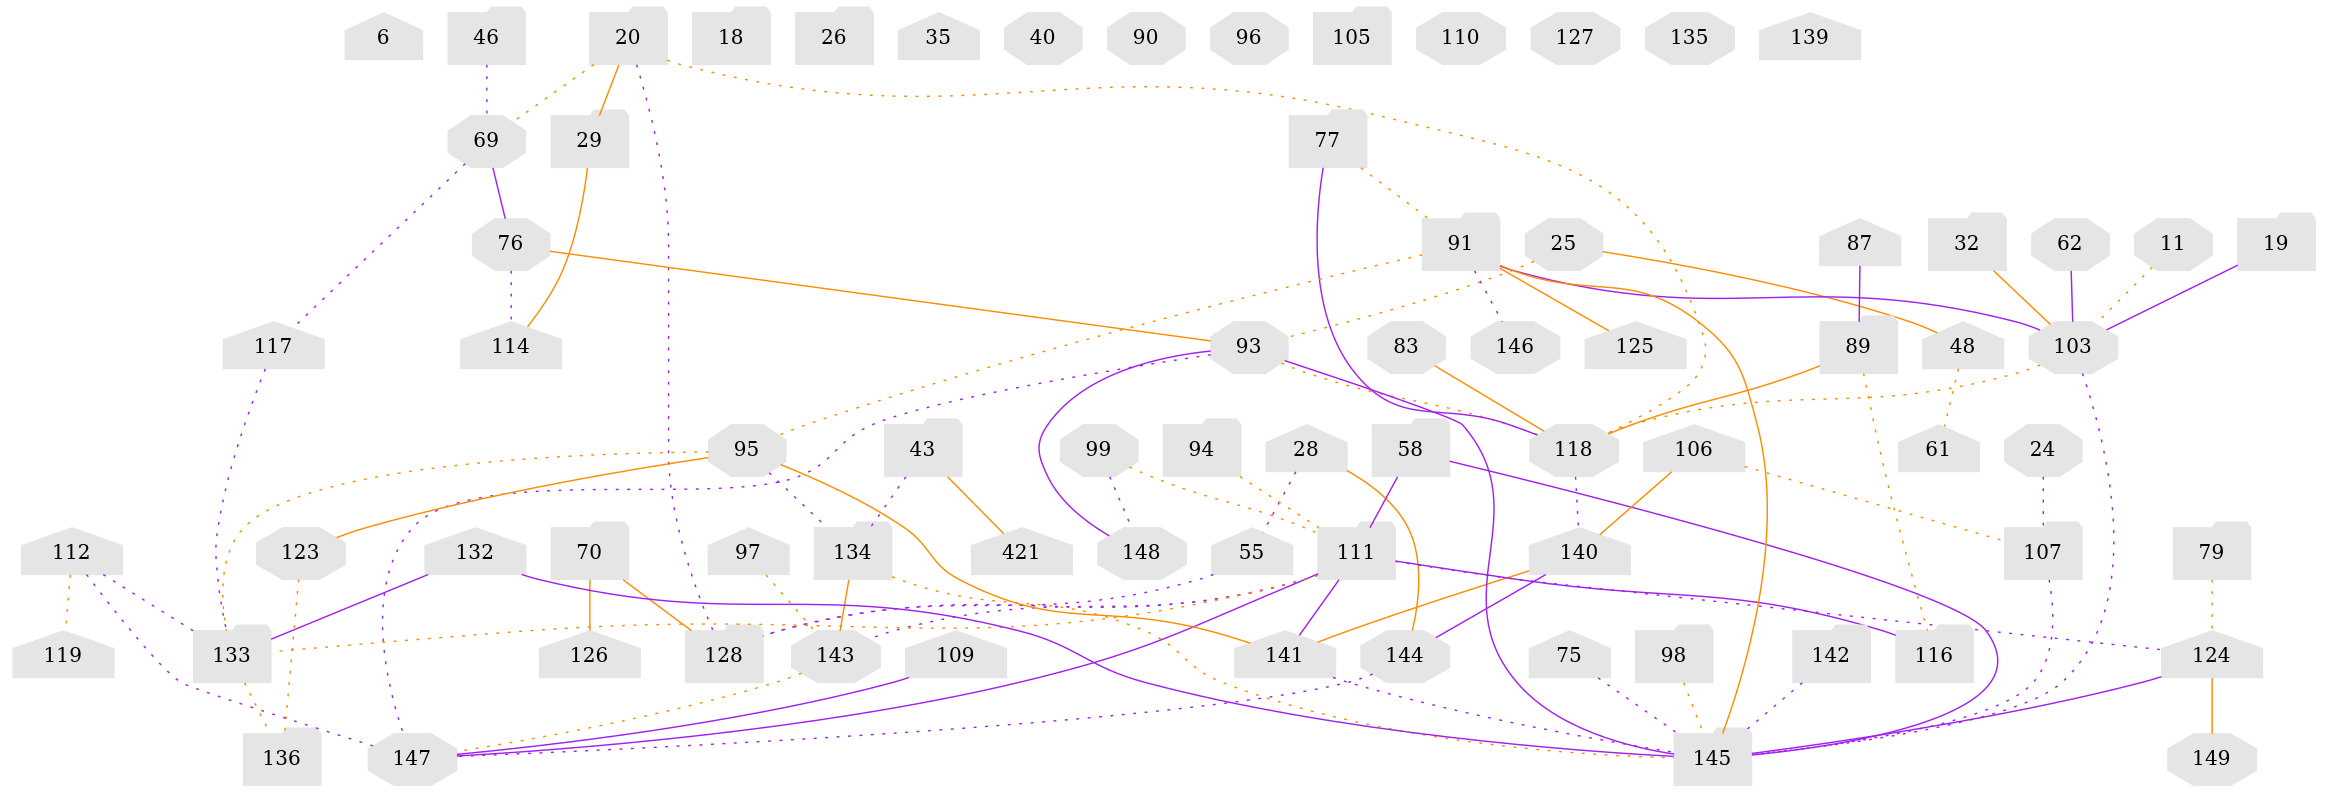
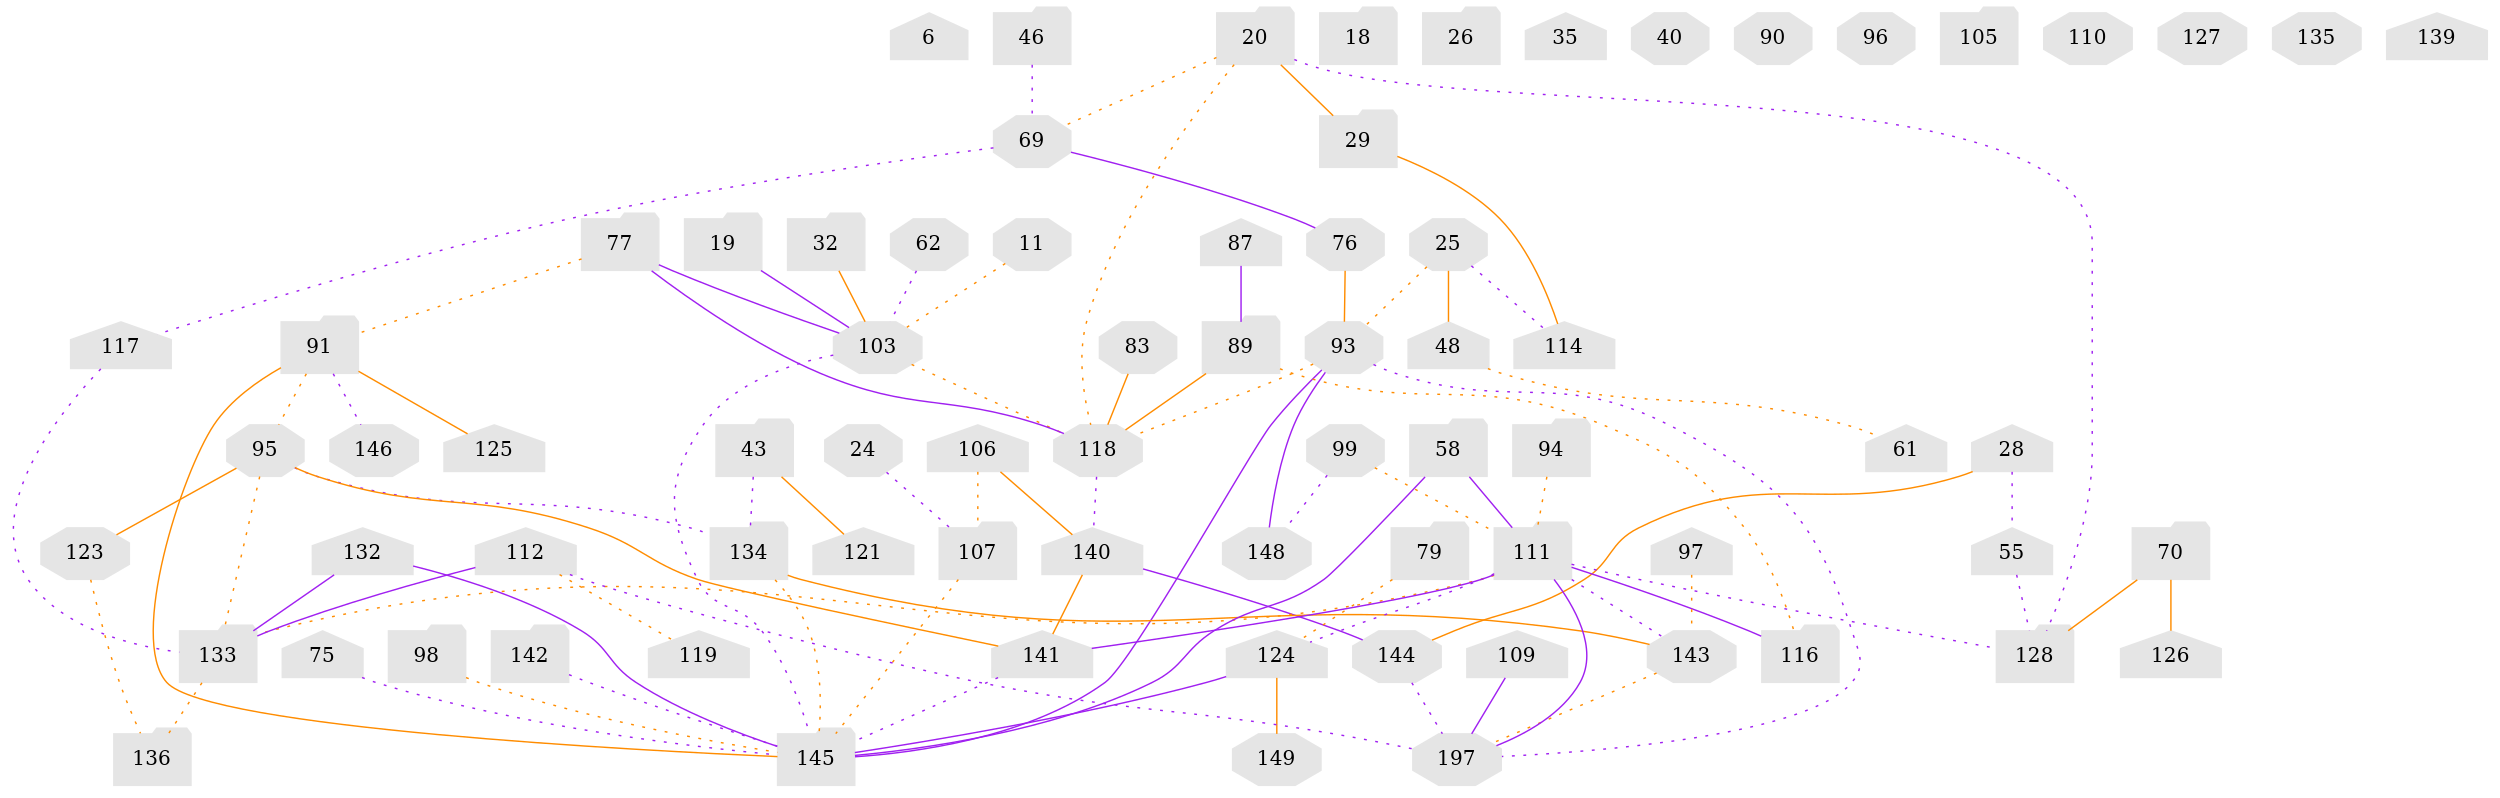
(511, 296) -> (1508, 297)
(2072, 296) -> (903, 296)
(1770, 298) -> (748, 301)
(1022, 554) -> (863, 554)
(148, 603) -> (365, 598)
(2015, 697) -> (900, 653)
(413, 760) -> (1457, 760)
